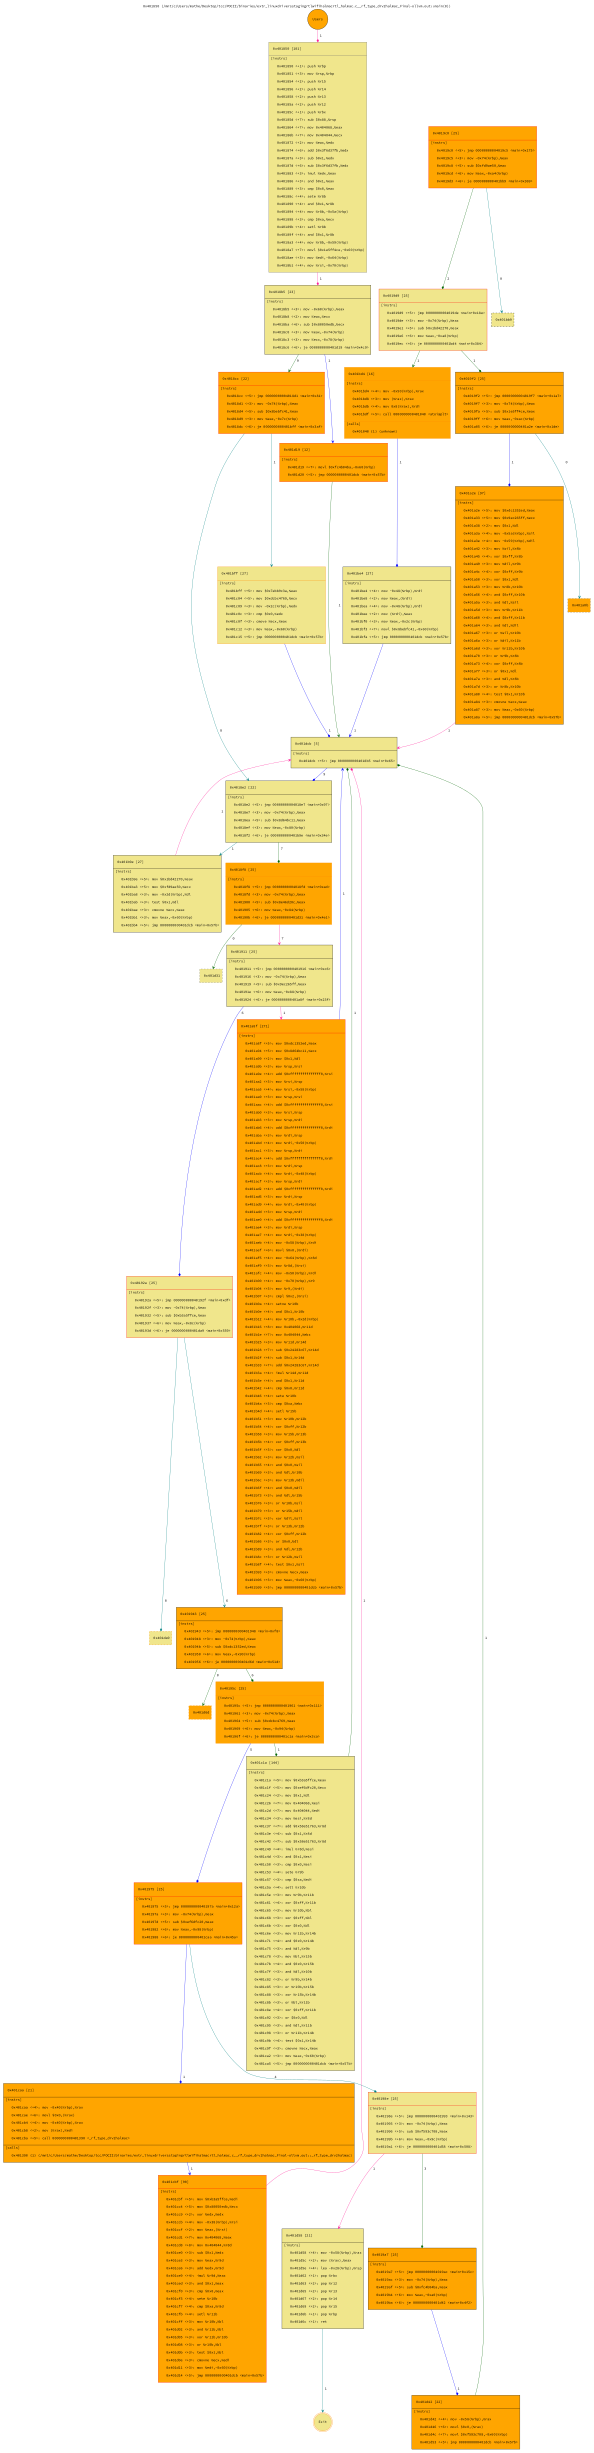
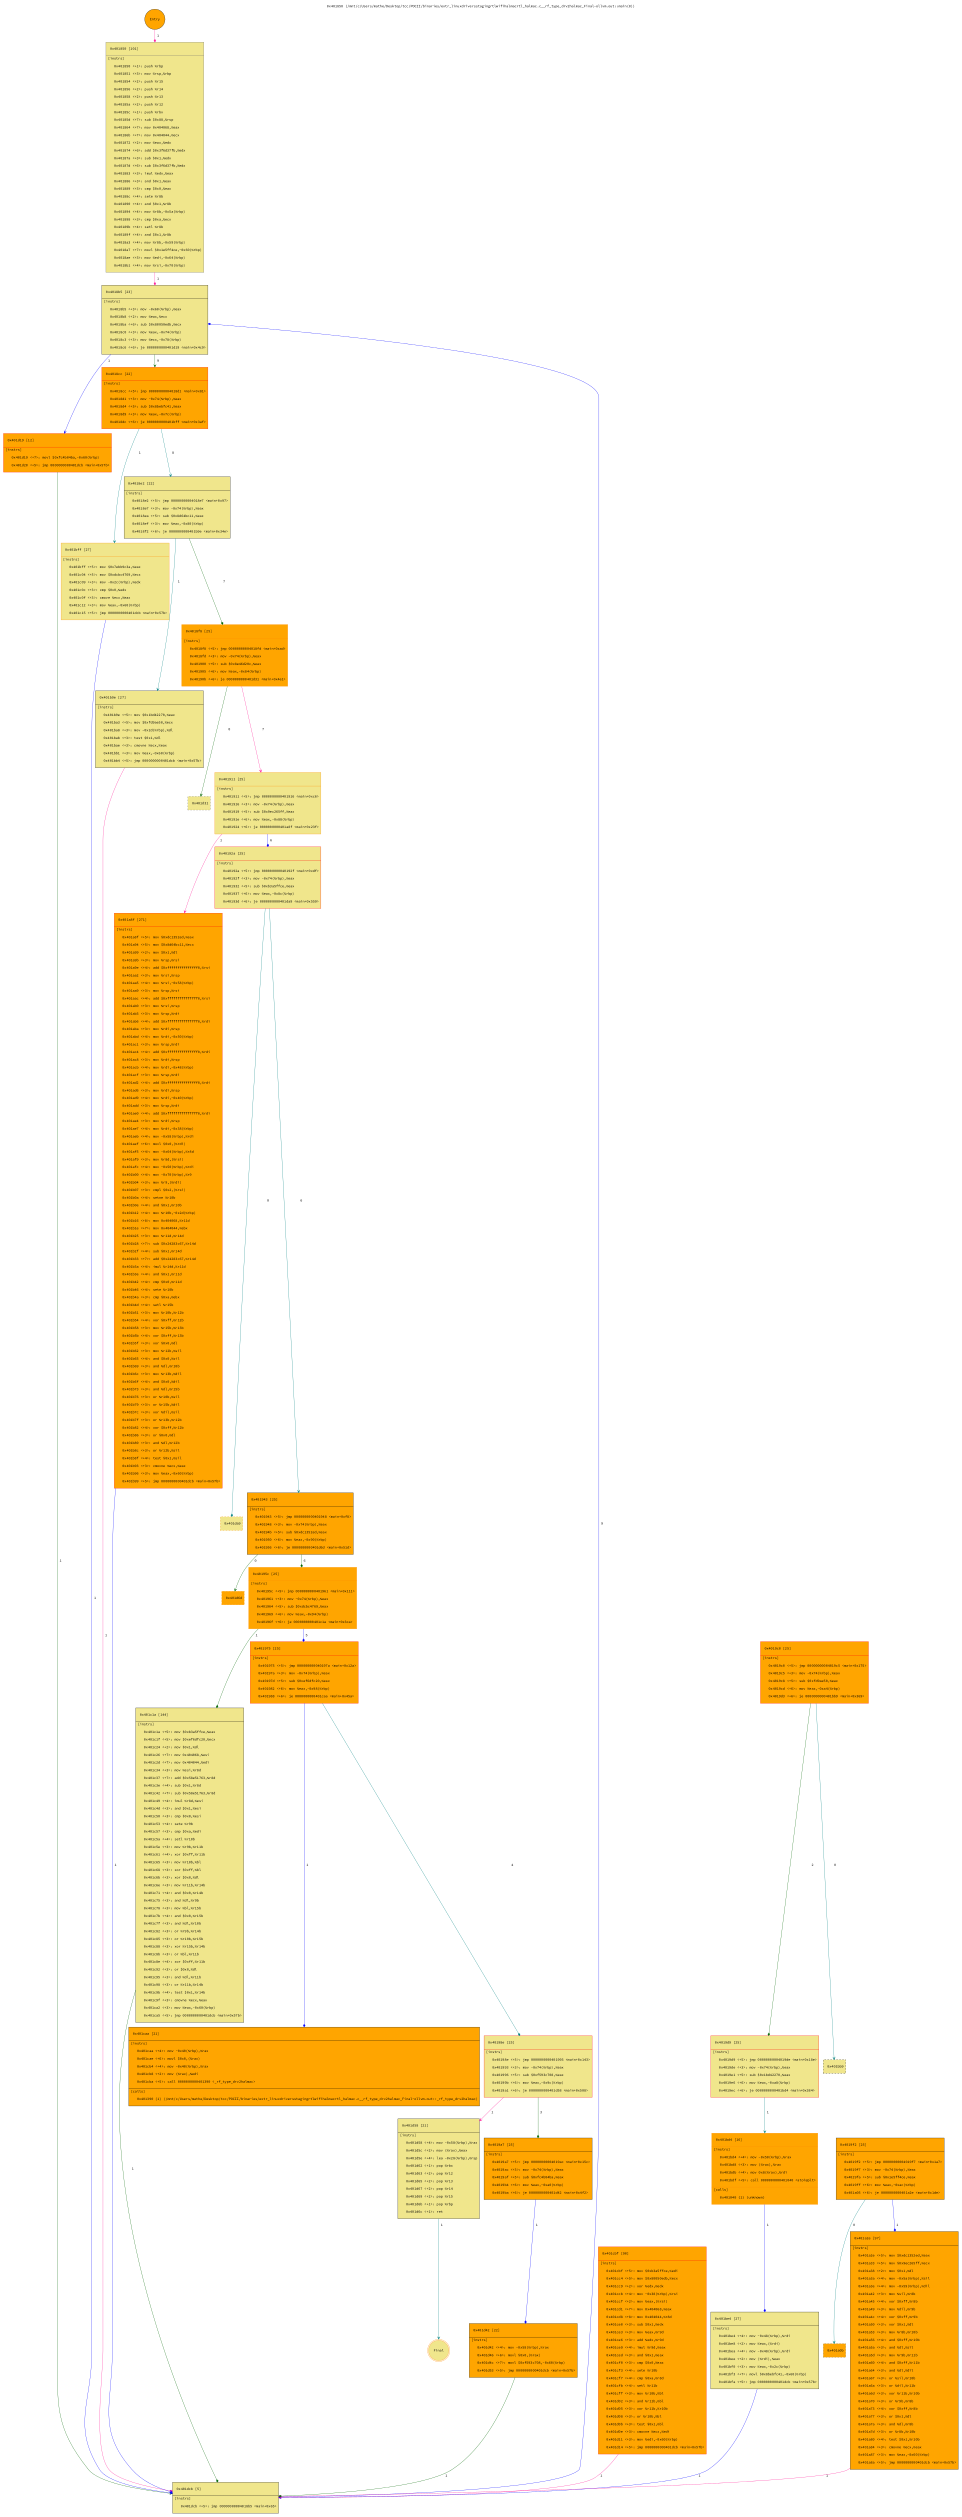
(318, 19) -> (155, 19)
(417, 358) -> (765, 2114)
(470, 360) -> none
(321, 773) -> (599, 1386)
(214, 786) -> (103, 1650)
(280, 976) -> (268, 803)
(188, 2168) -> none
(323, 2422) -> (439, 2350)
